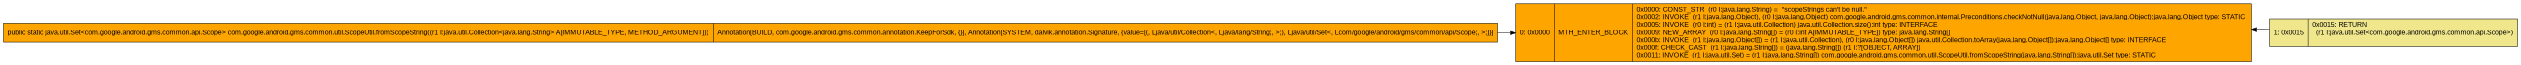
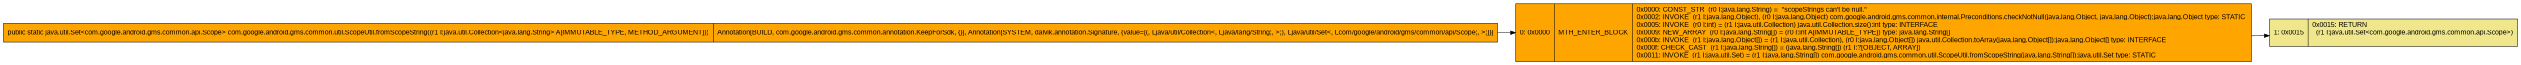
(2263, 30) -> (2258, 36)
